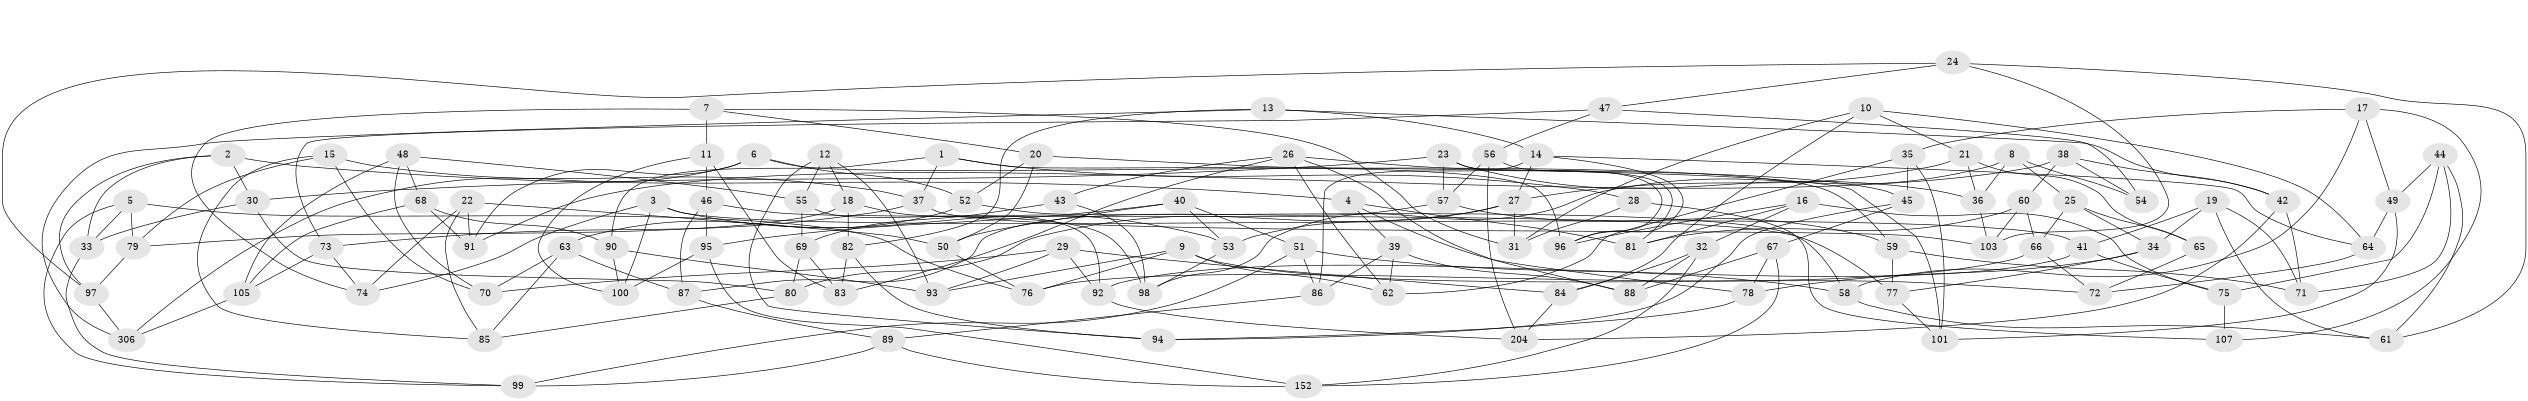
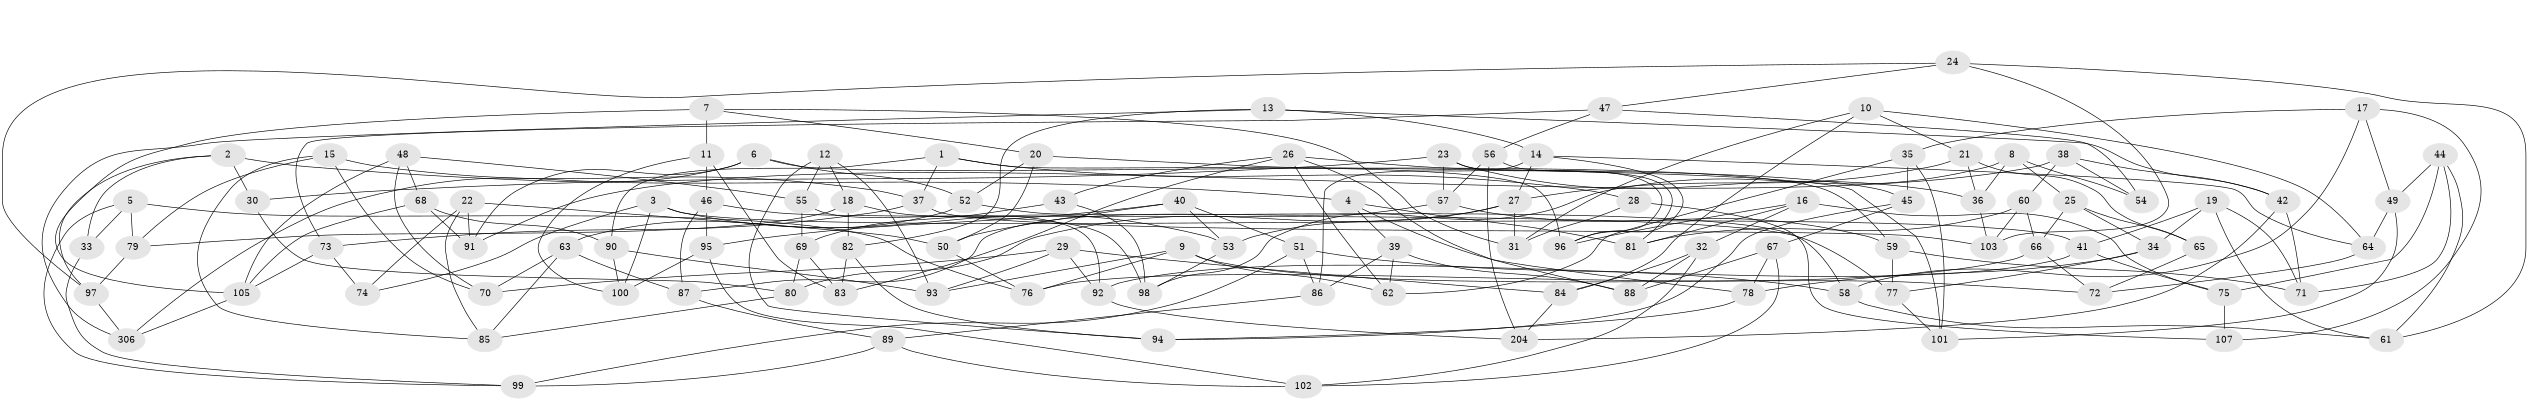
(328, 119) -> (259, 132)
(174, 218) -> none
(1303, 387) -> (1303, 387)
